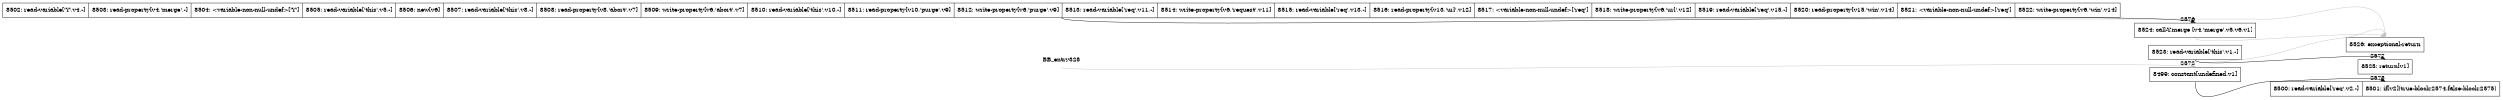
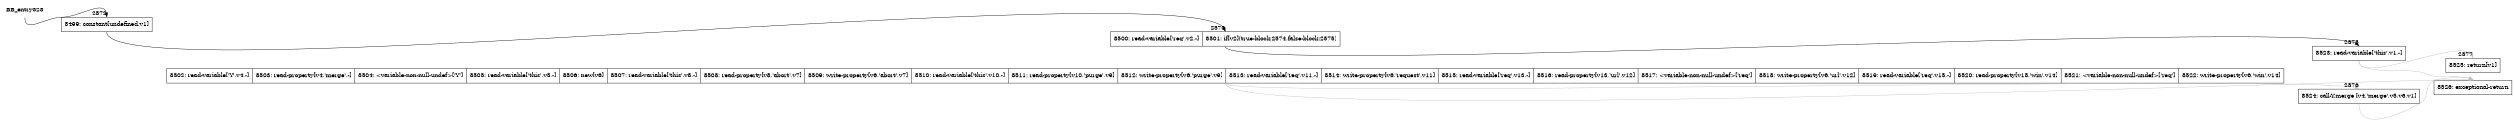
(1513, 21) -> (1790, 86)
none -> (1790, 46)
(2288, 60) -> (2414, 60)
(1626, 67) -> (64, 17)
